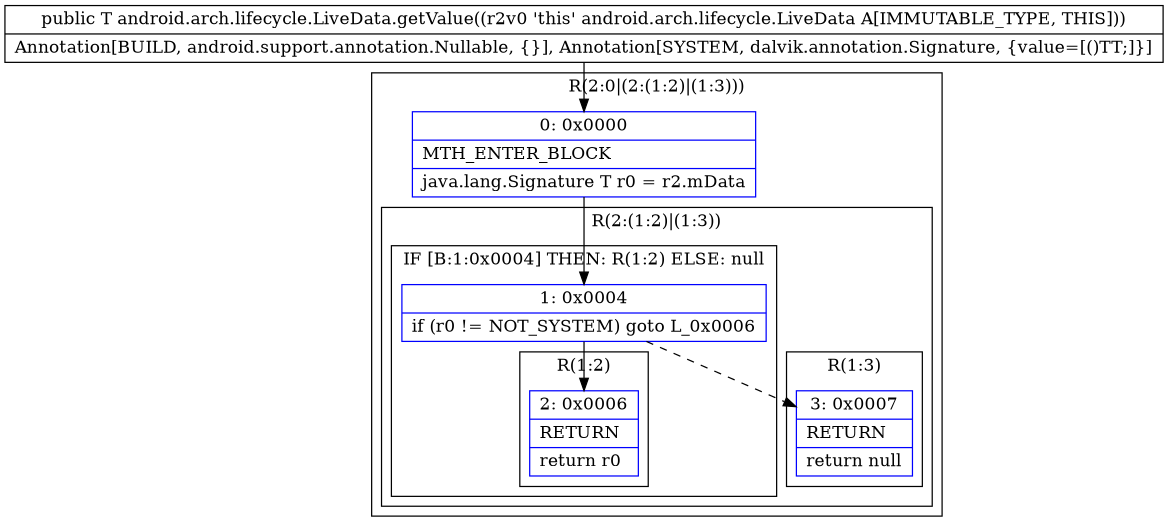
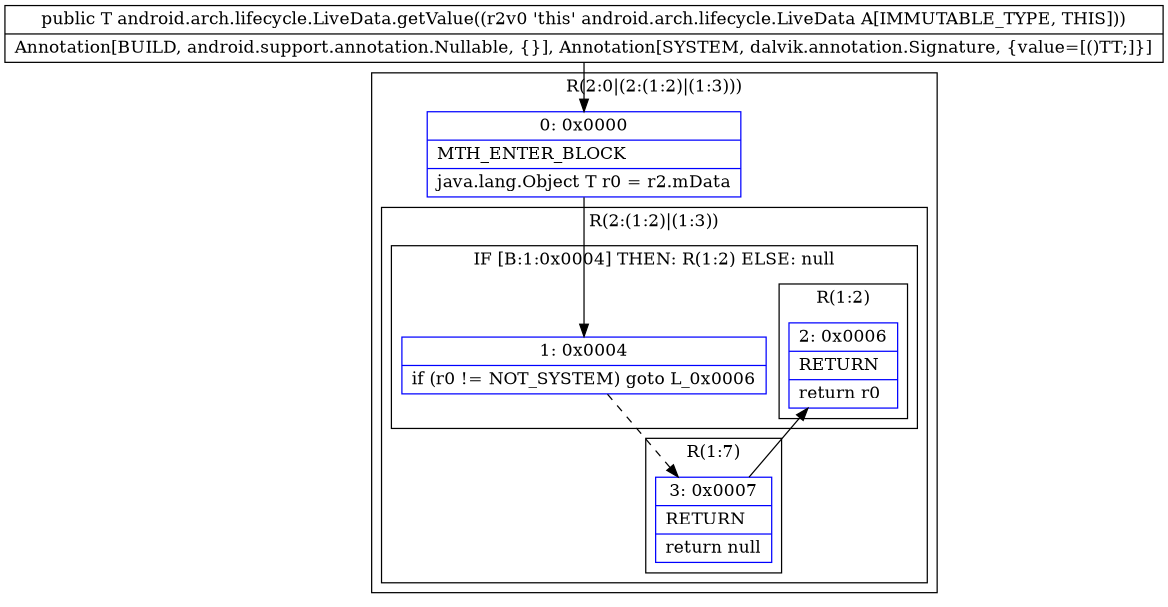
(584, 182) -> (584, 182)
(584, 360) -> (773, 449)
(854, 366) -> (714, 453)
